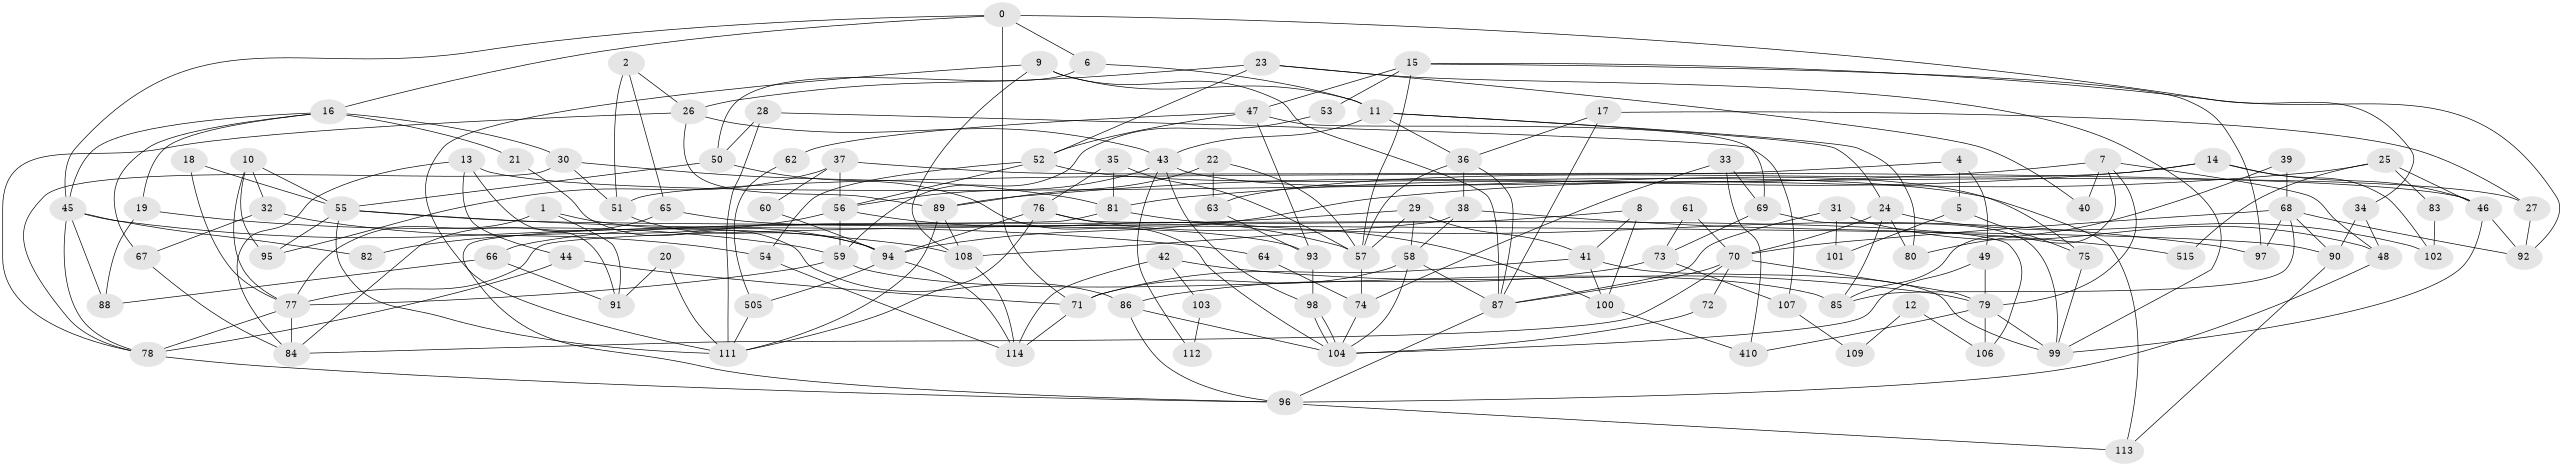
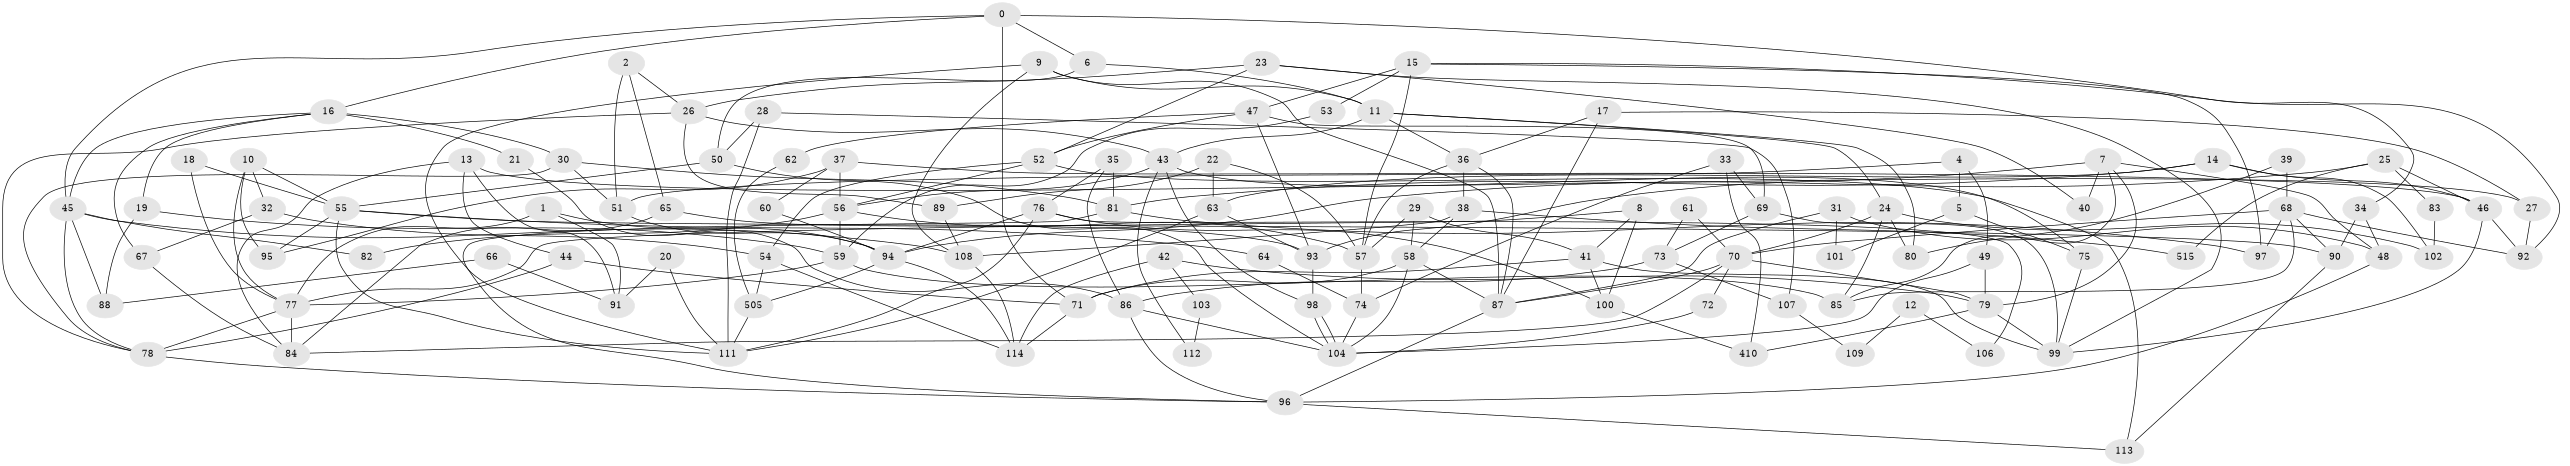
(1521, 180) -> (1684, 189)
(1247, 200) -> (1096, 243)
(951, 223) -> none
none -> (759, 286)
(859, 308) -> (988, 294)
(1985, 326) -> none
